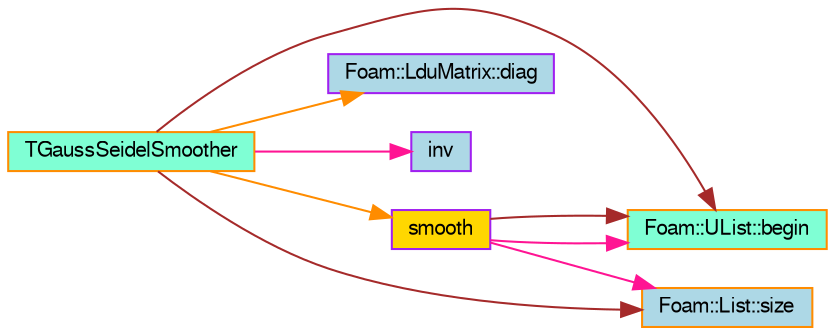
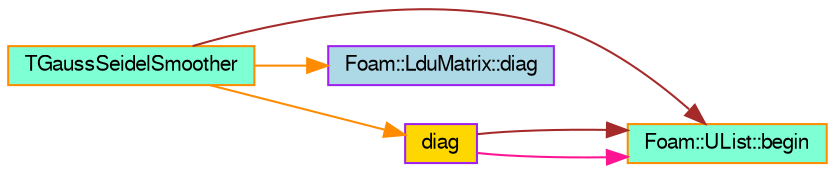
(441, 152) -> none
(441, 230) -> (441, 144)
(727, 307) -> none
